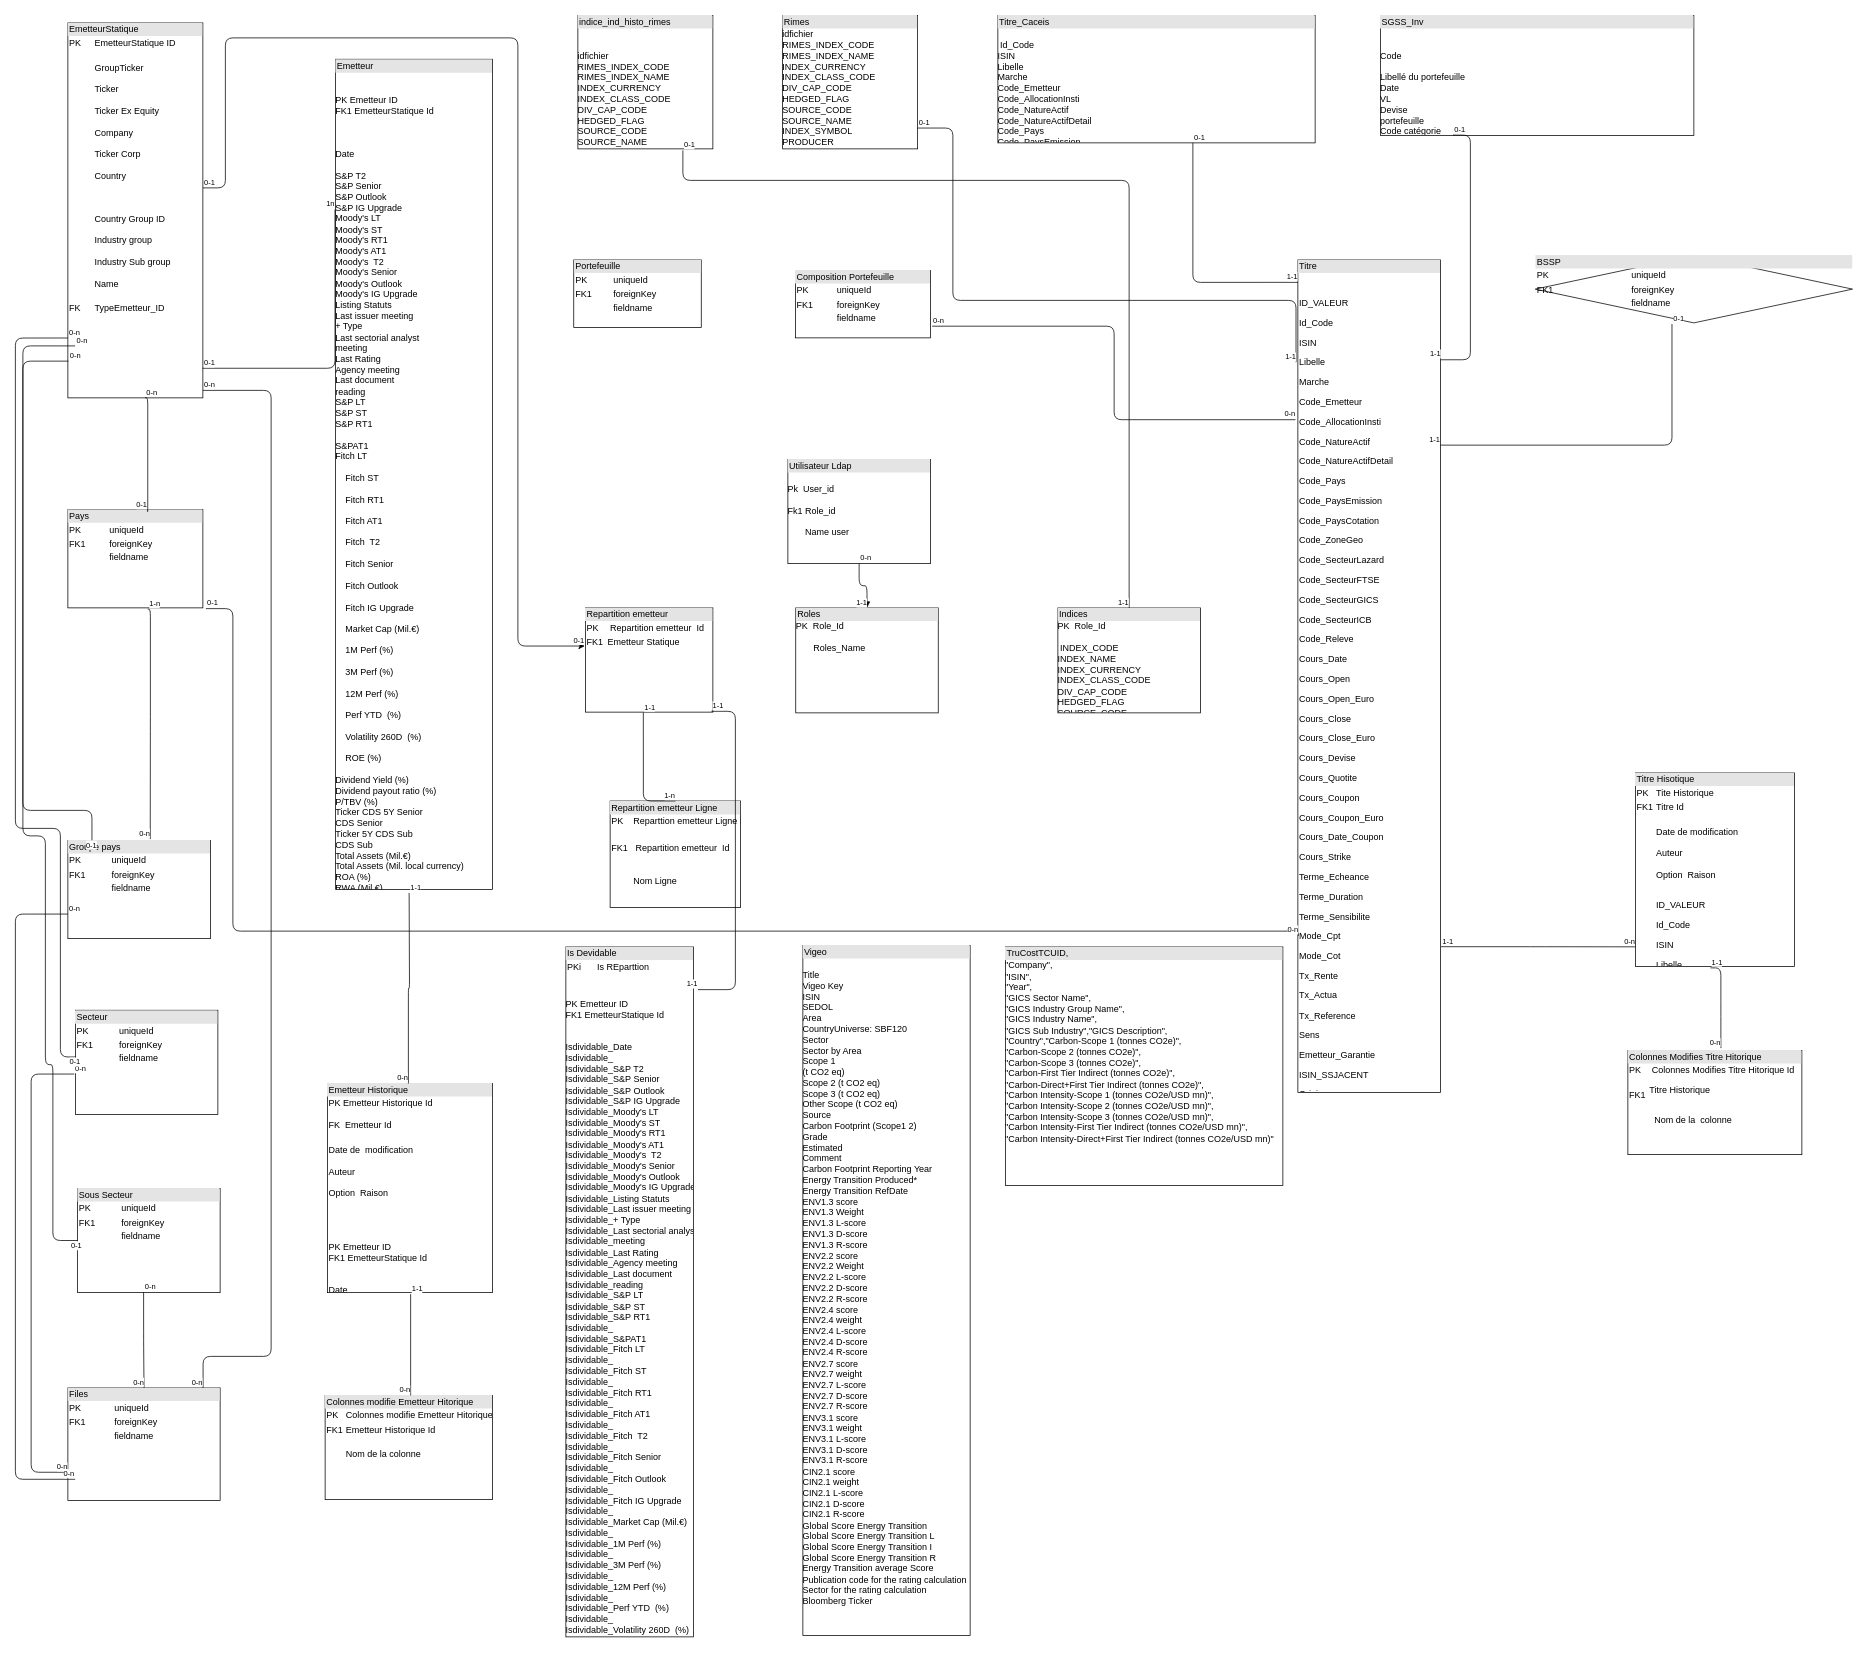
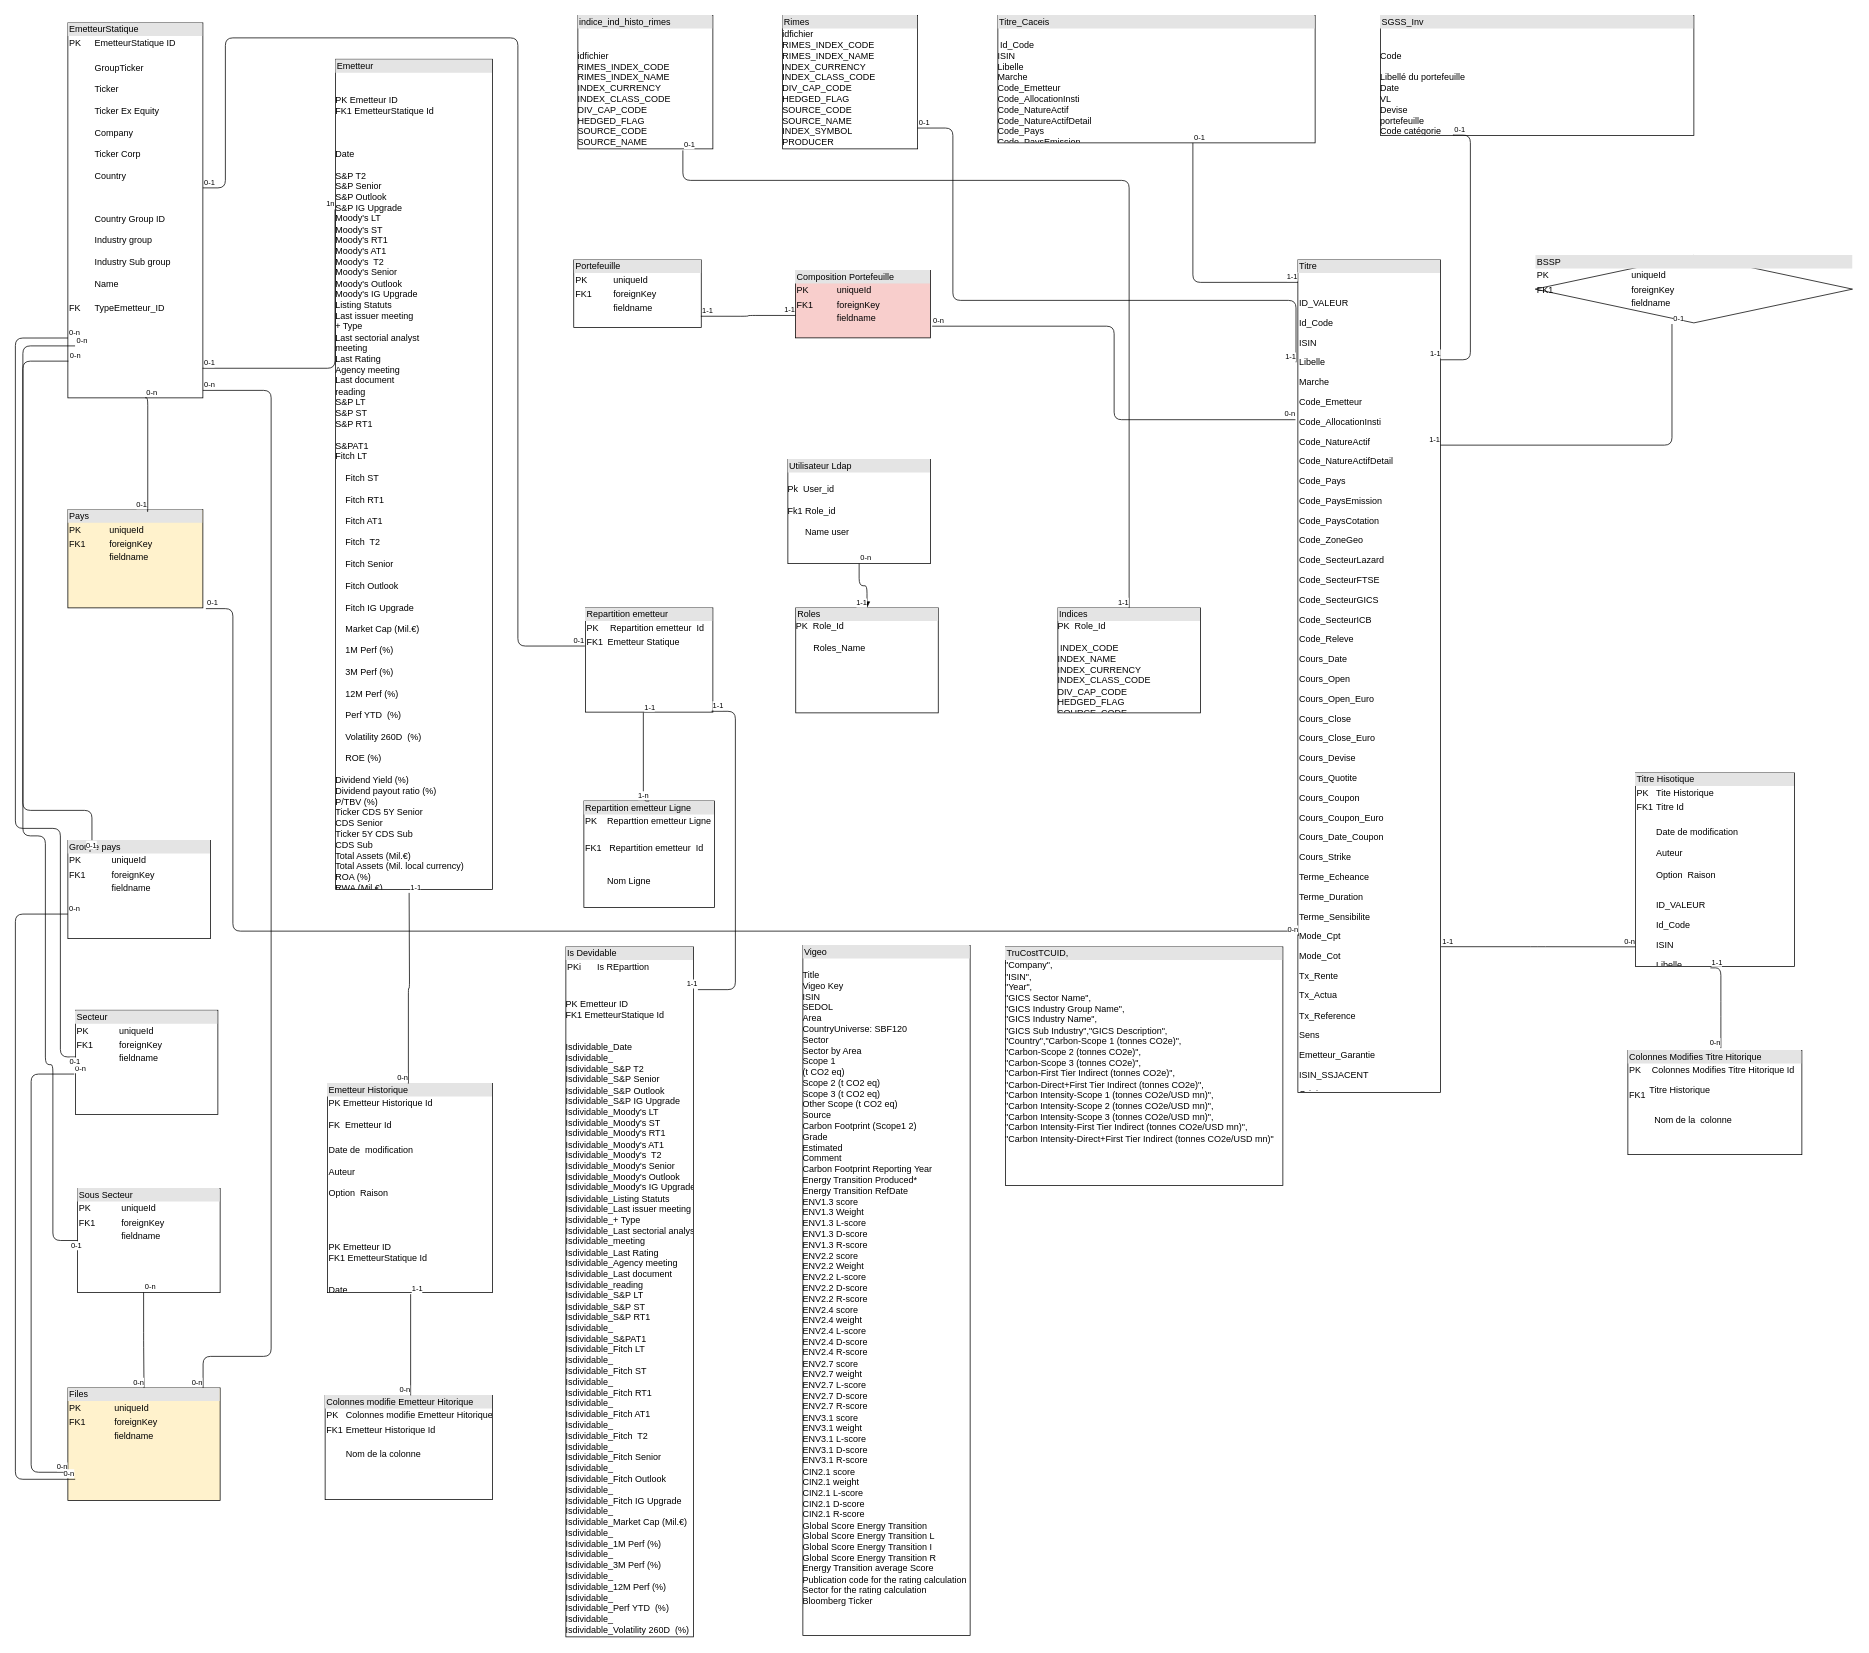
(863, 304) -> (863, 304)
none -> (748, 316)
(135, 559) -> (135, 559)
(578, 646) -> (580, 646)
(150, 721) -> none
(675, 854) -> (649, 854)
(144, 1444) -> (144, 1444)
